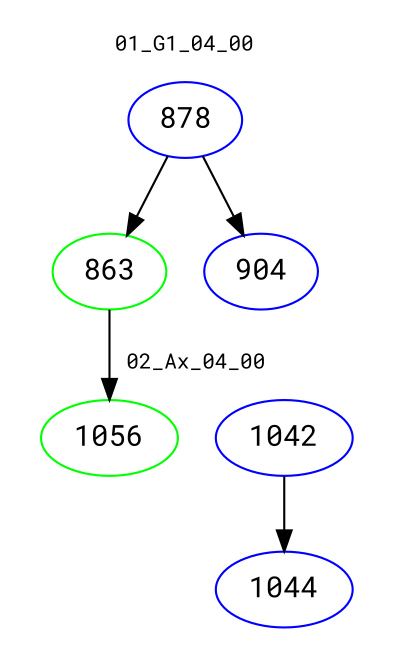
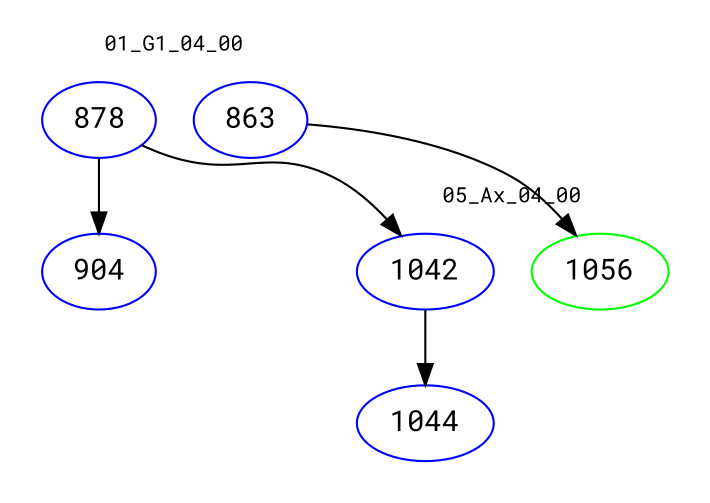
(152, 186) -> (272, 162)
(109, 272) -> (251, 120)
(197, 363) -> (513, 197)
